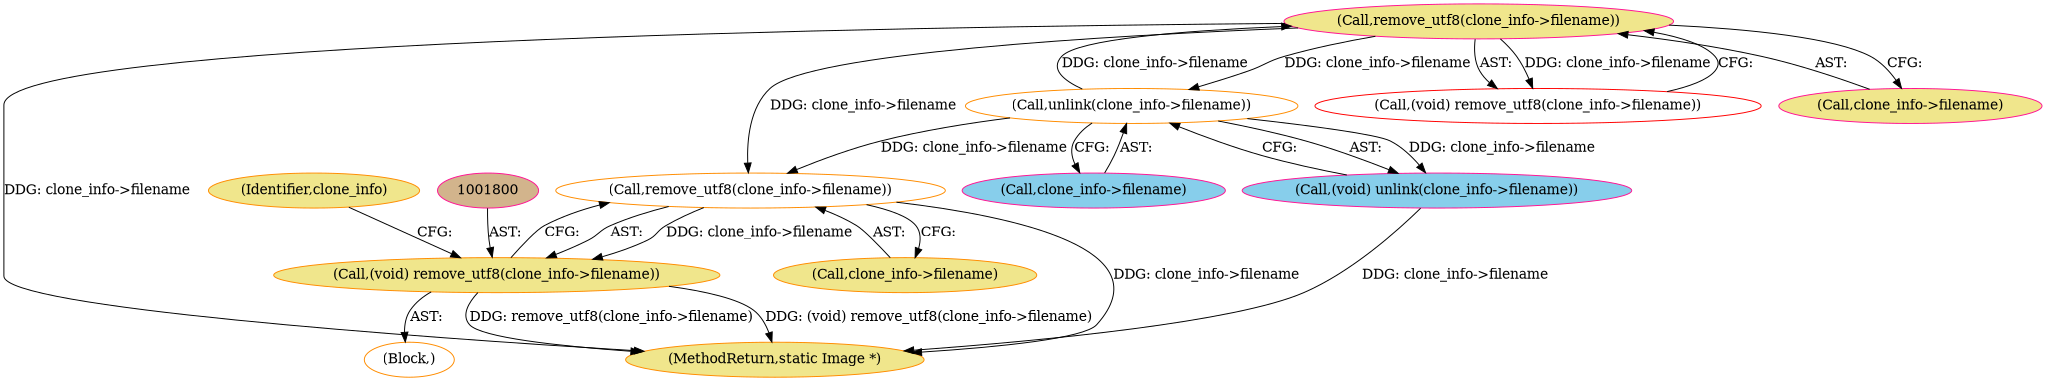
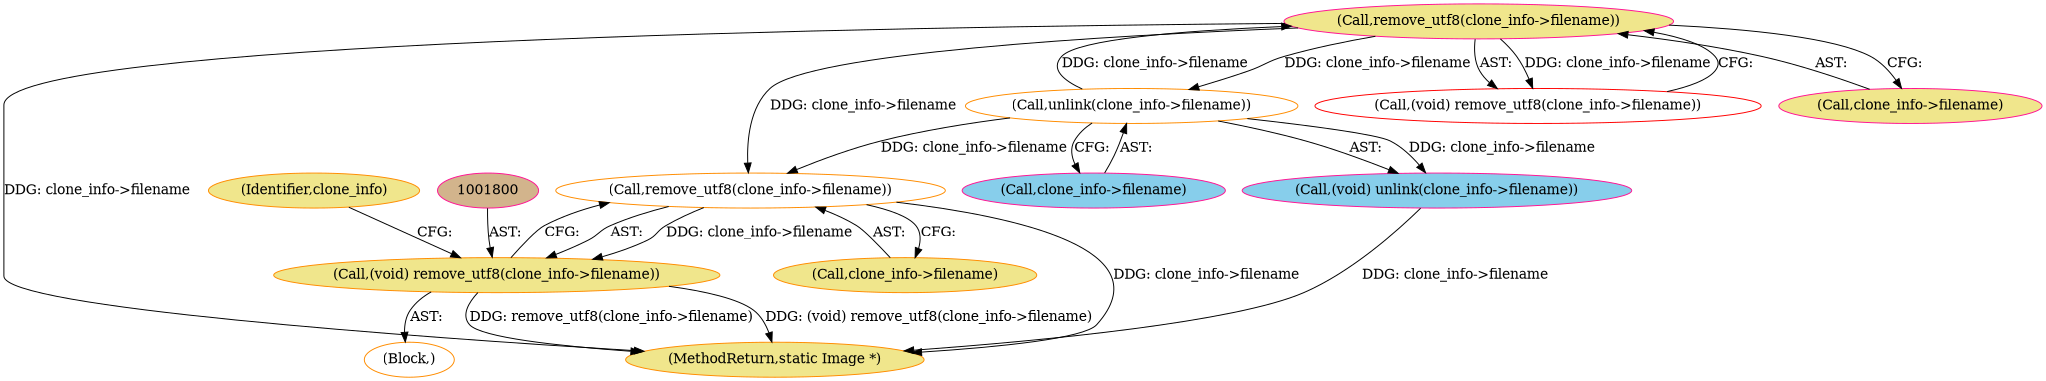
(1262, 155) -> none
